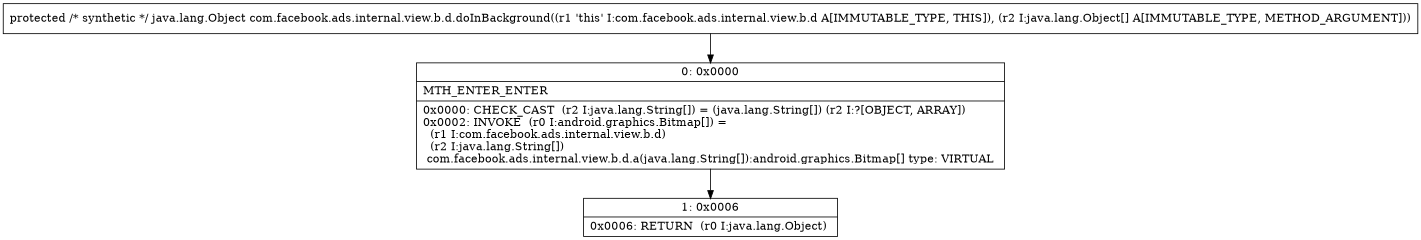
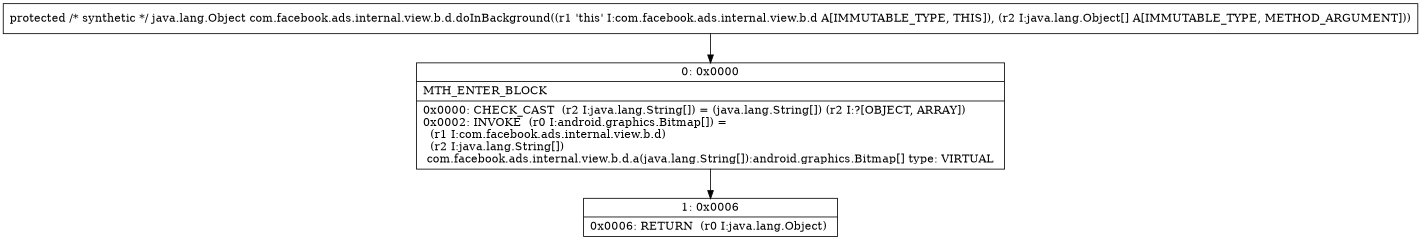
(485, 91) -> (485, 91)
